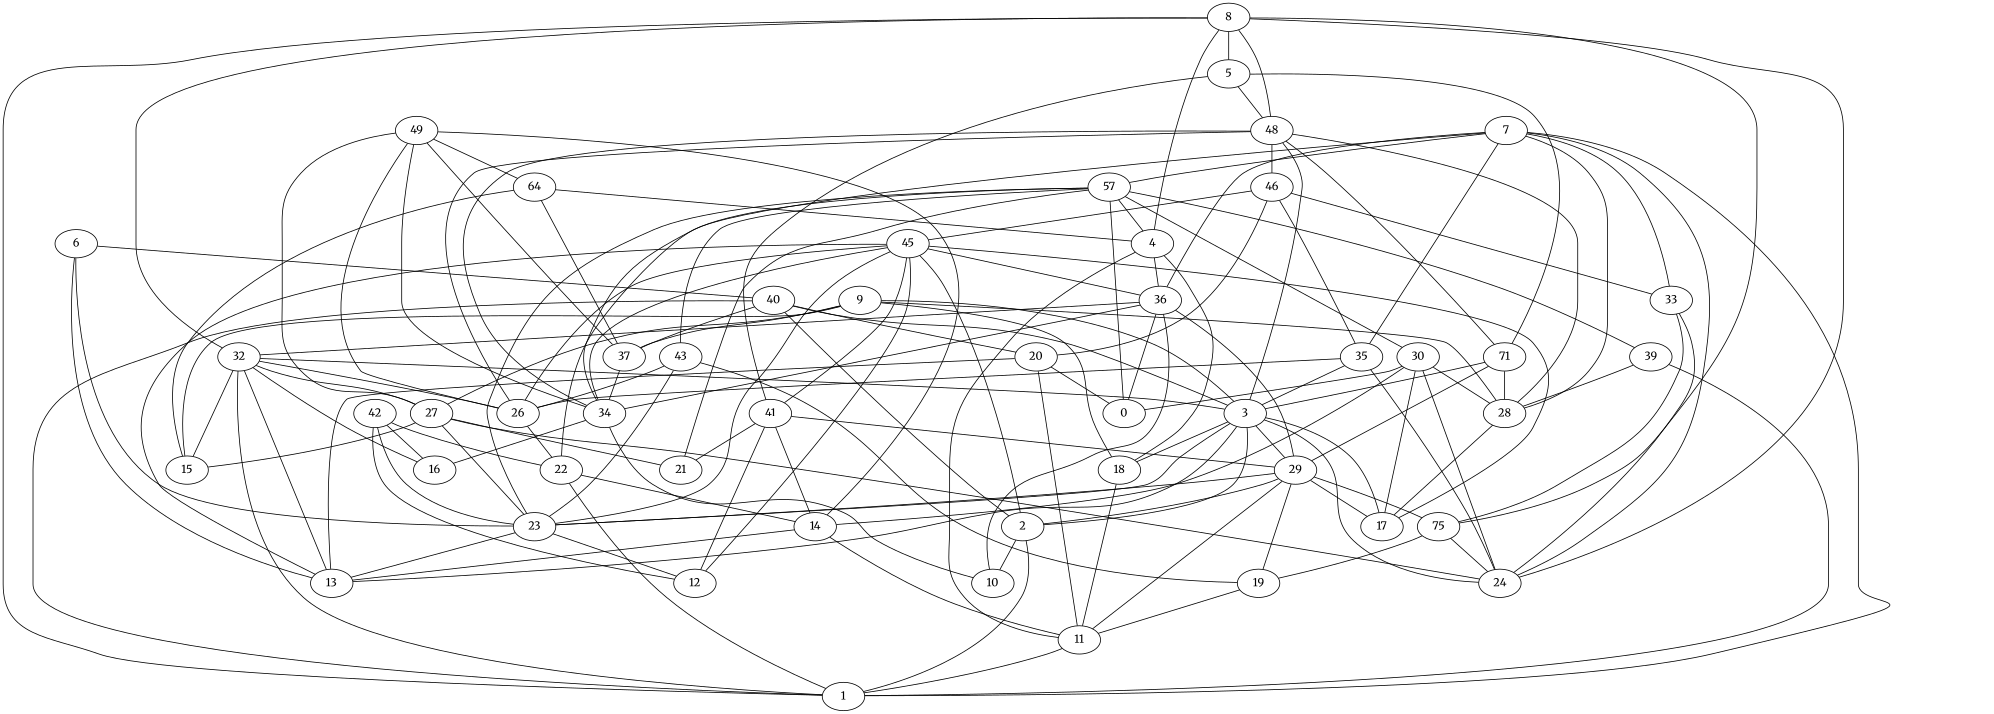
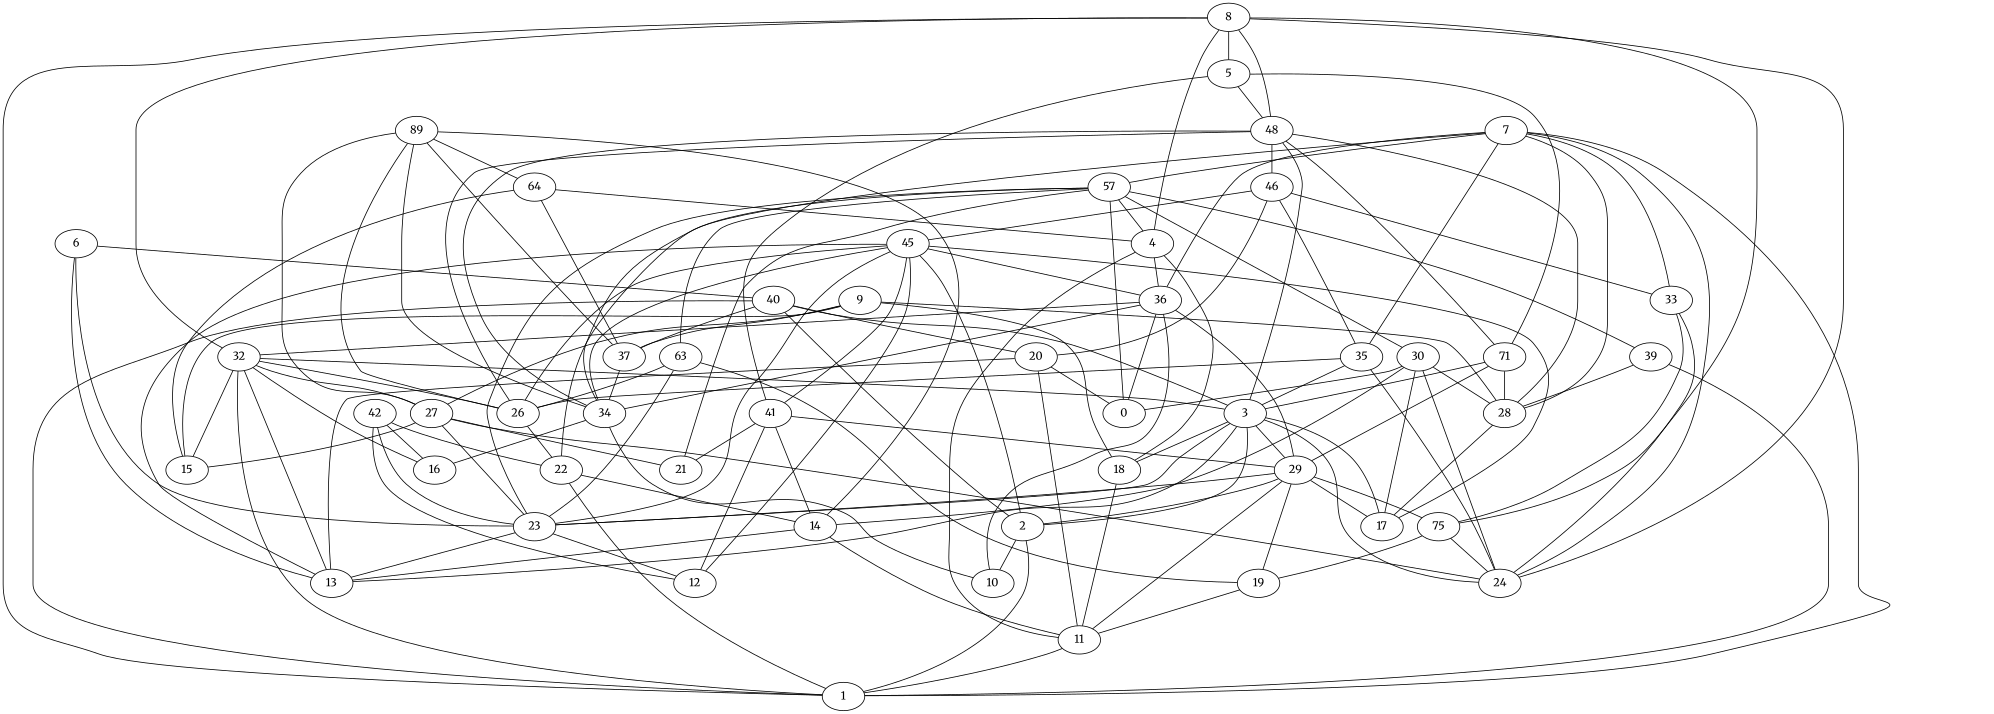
(417, 130) -> (417, 130)
(1087, 323) -> none
(681, 357) -> (681, 357)
